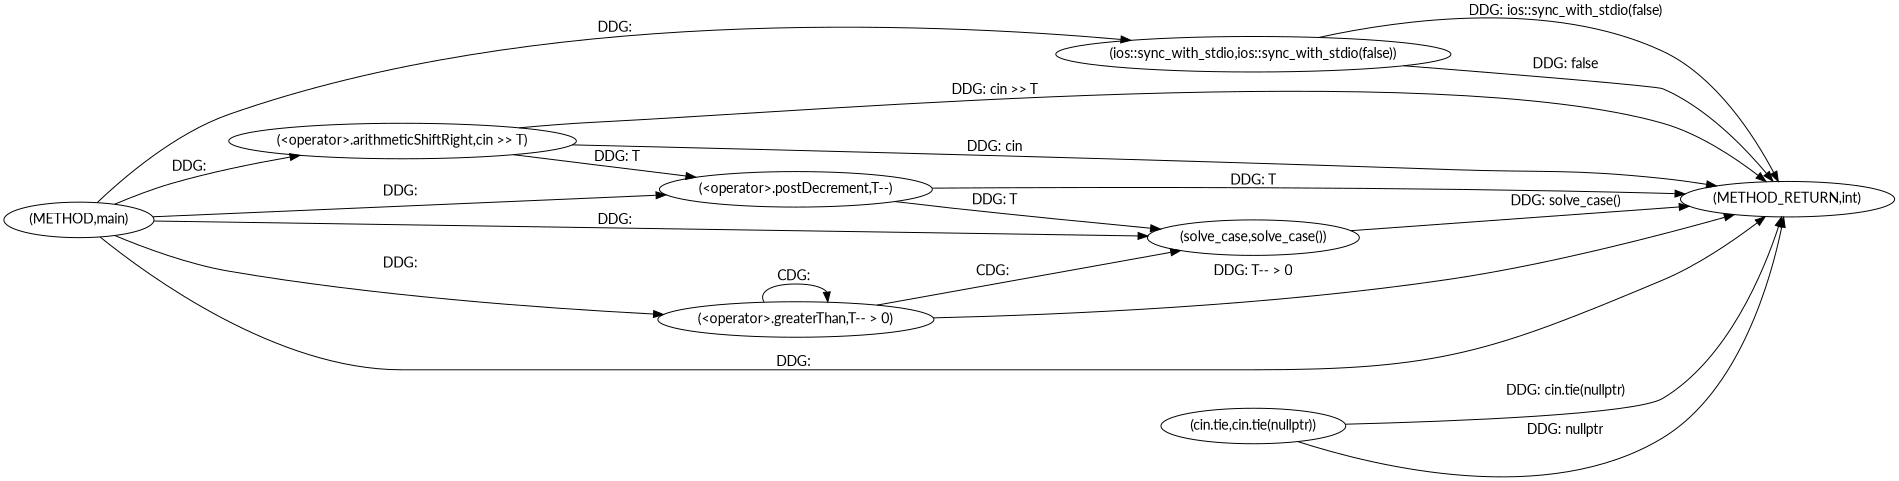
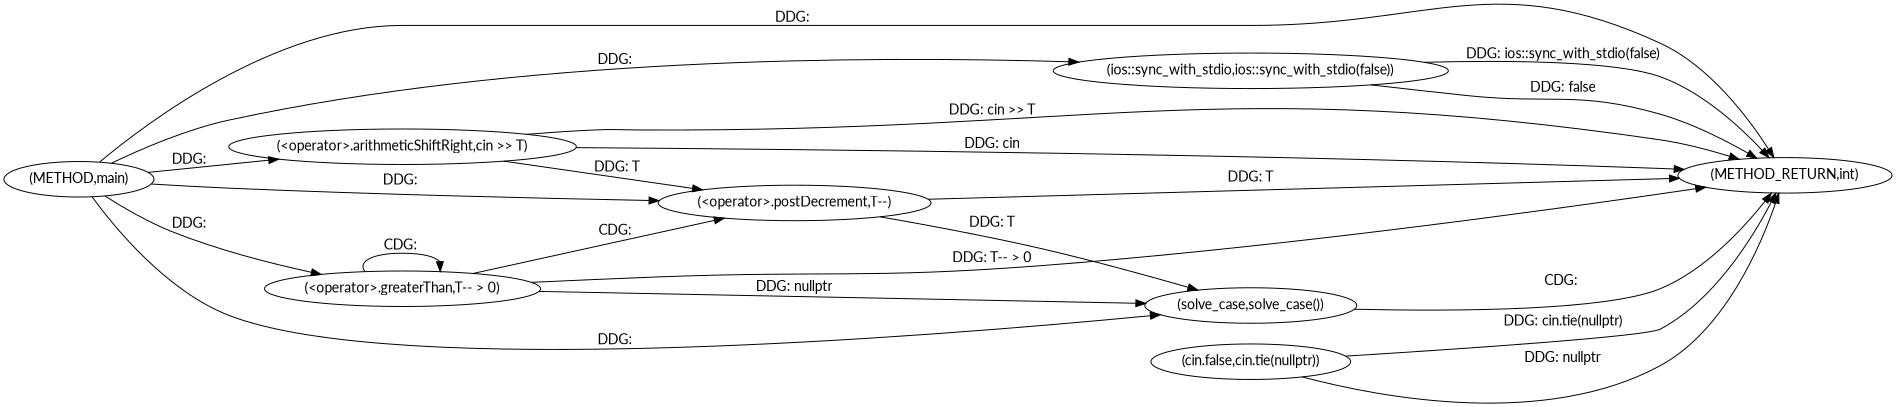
(1566, 202) -> (1563, 281)
none -> (594, 247)
(995, 272) -> (795, 287)
(1253, 426) -> (1251, 362)
